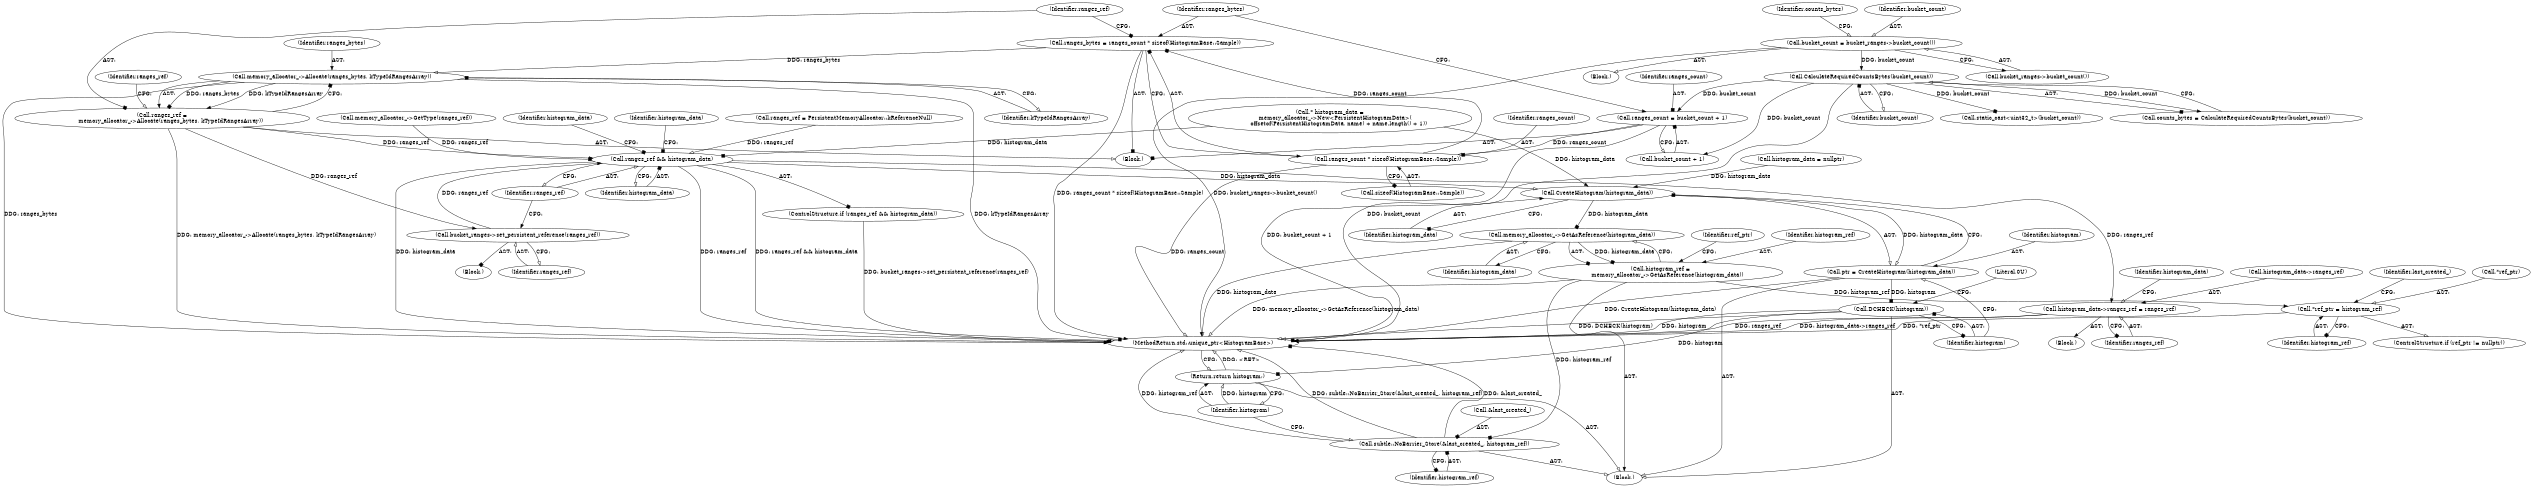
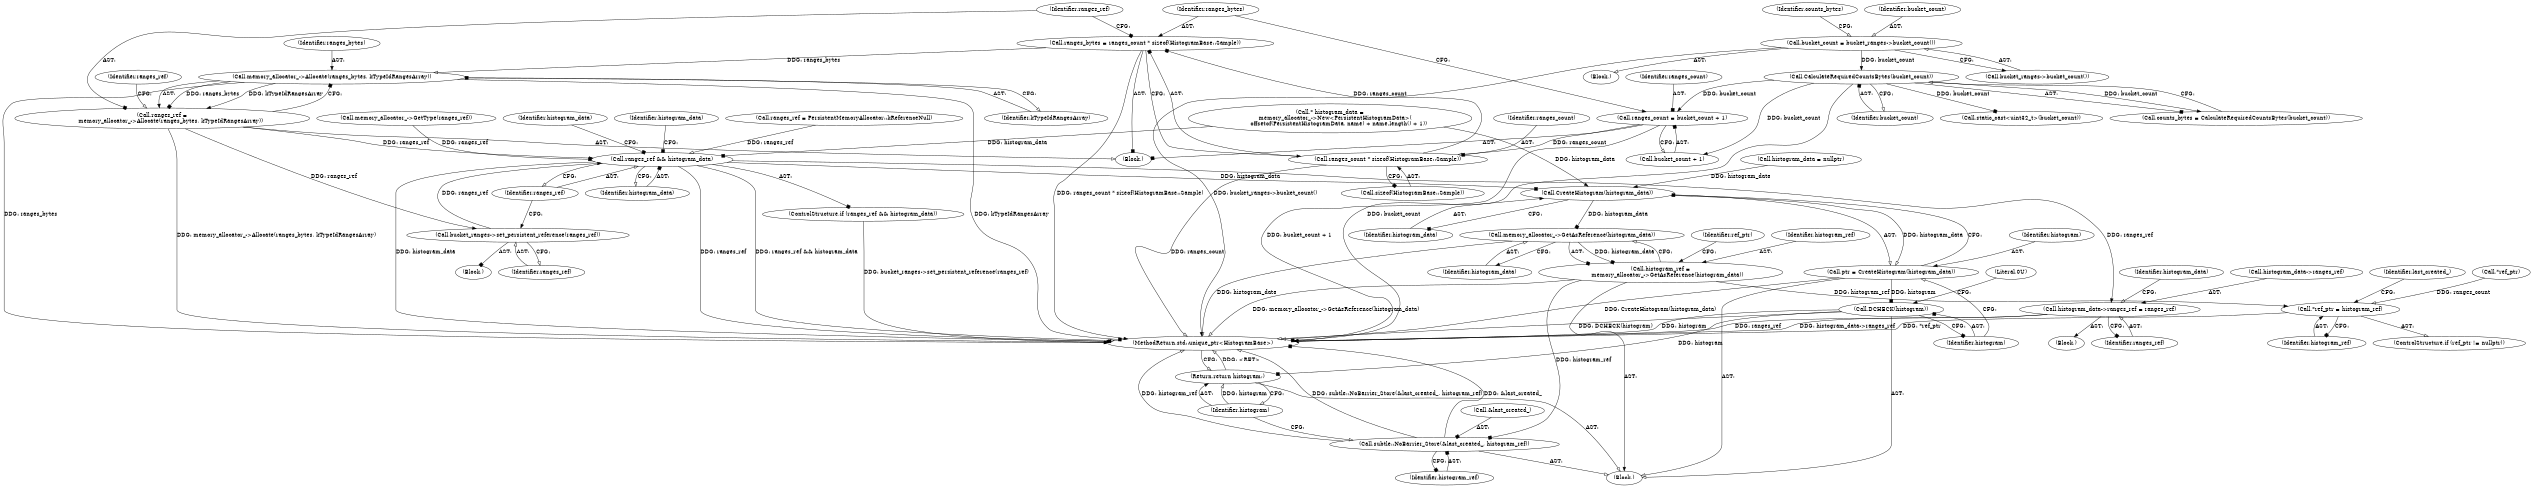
(1130, 177) -> (1130, 177)
(2444, 293) -> (2464, 293)
